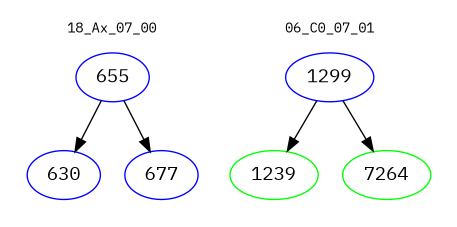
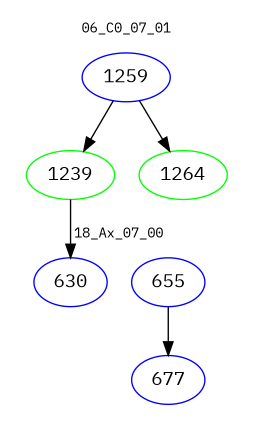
(330, 77) -> (126, 77)
(91, 120) -> (71, 229)
(387, 175) -> (183, 175)
